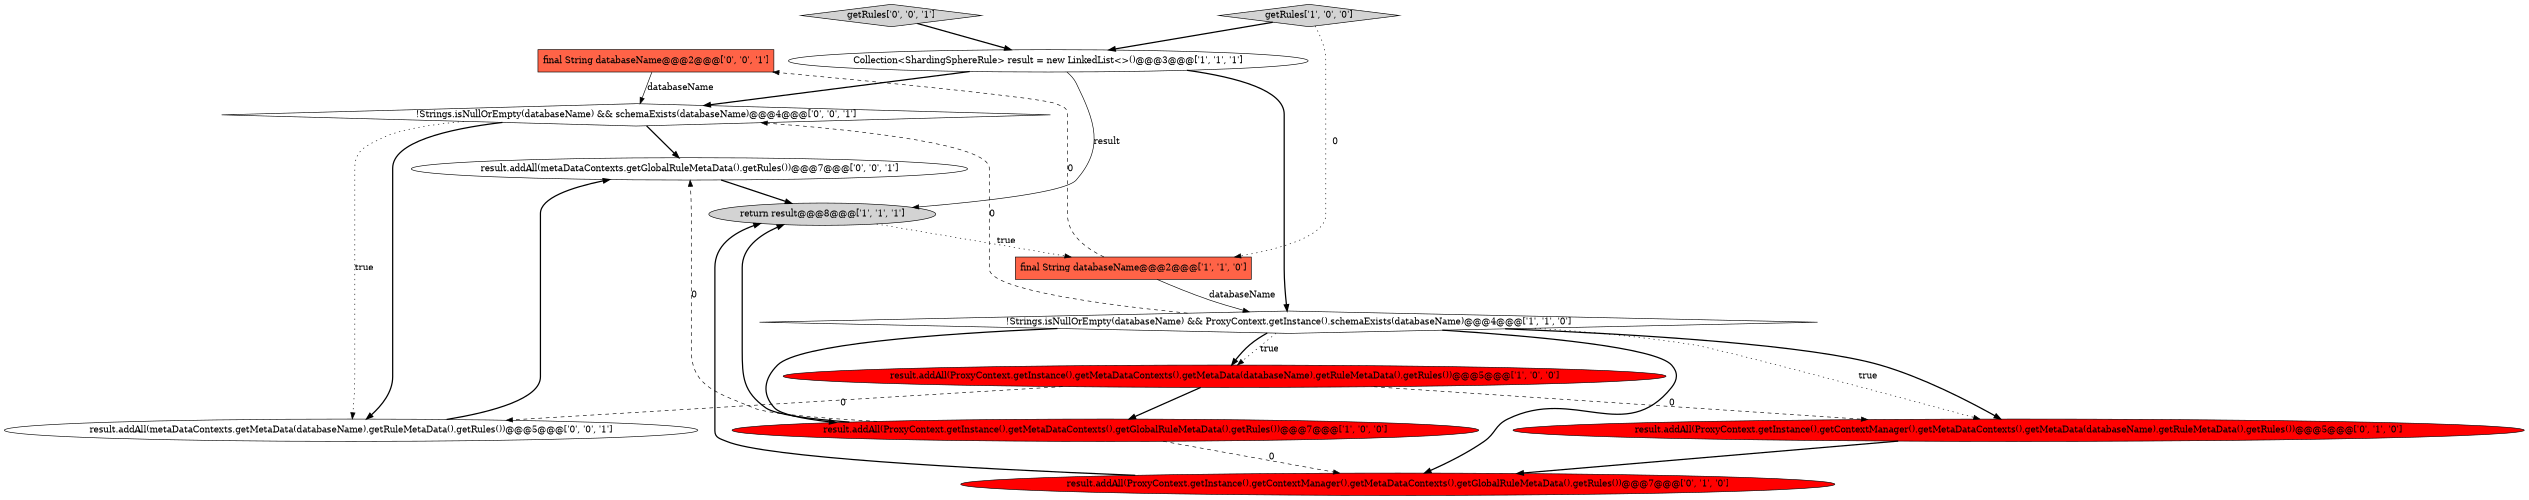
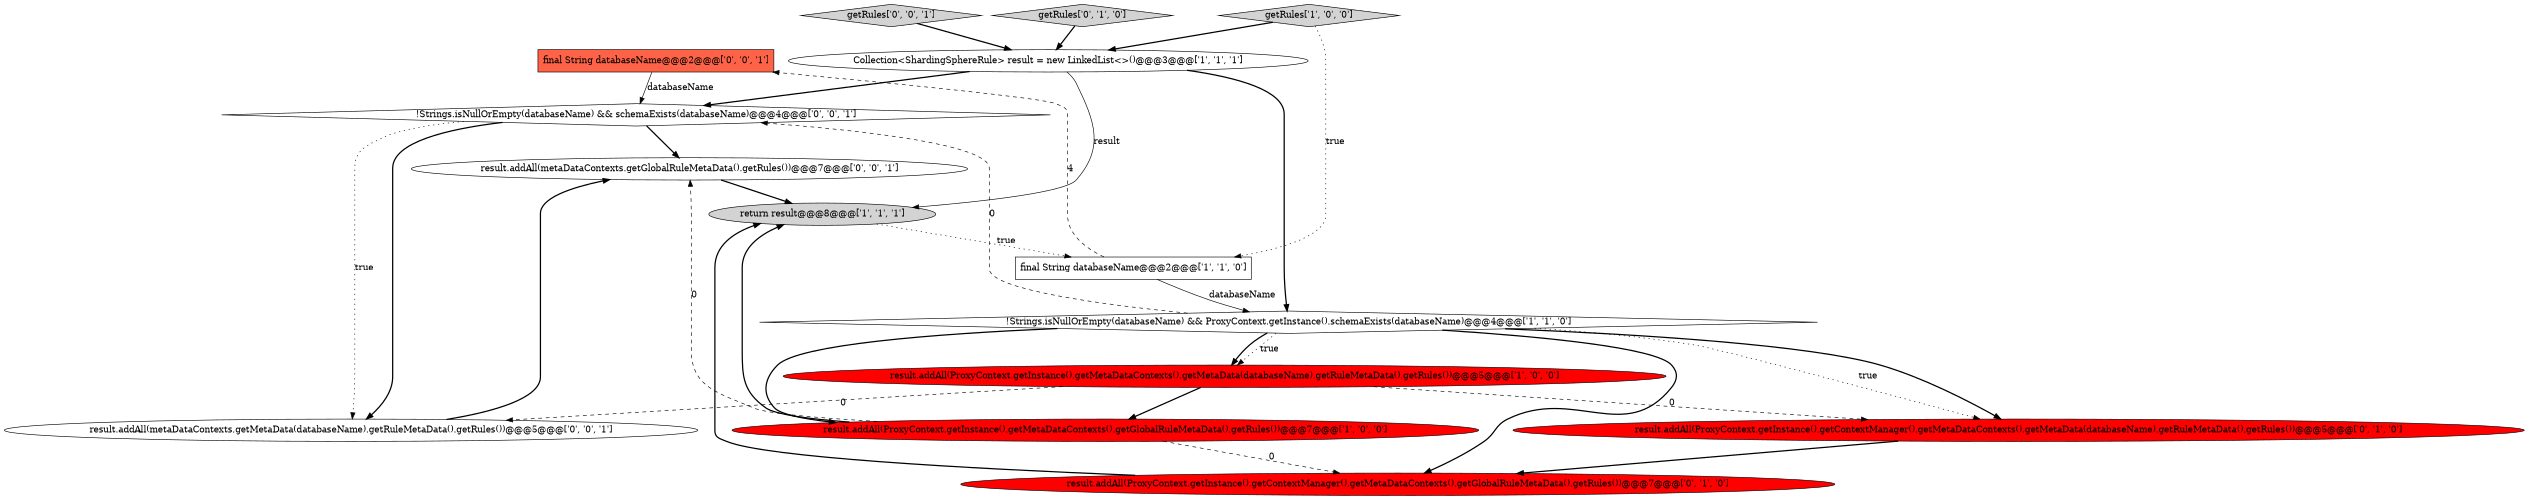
none -> (1082, 16)
(1335, 142) -> (1335, 142)
(1071, 169) -> (1071, 169)
(1133, 268) -> (1133, 268)
